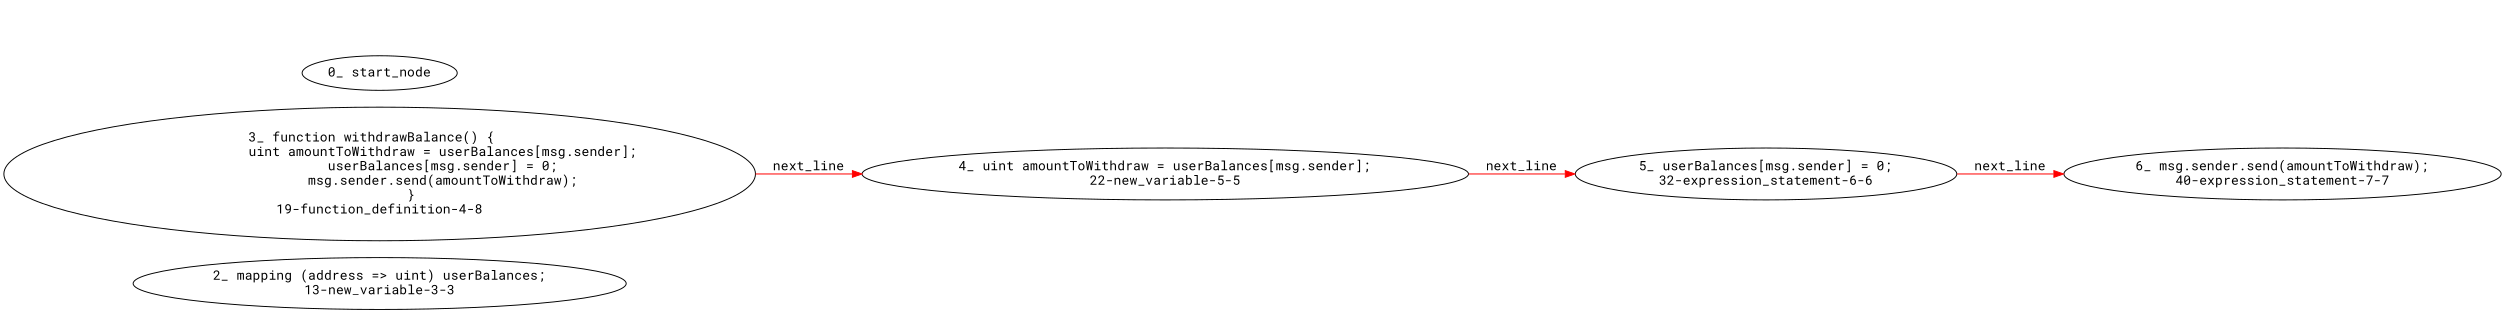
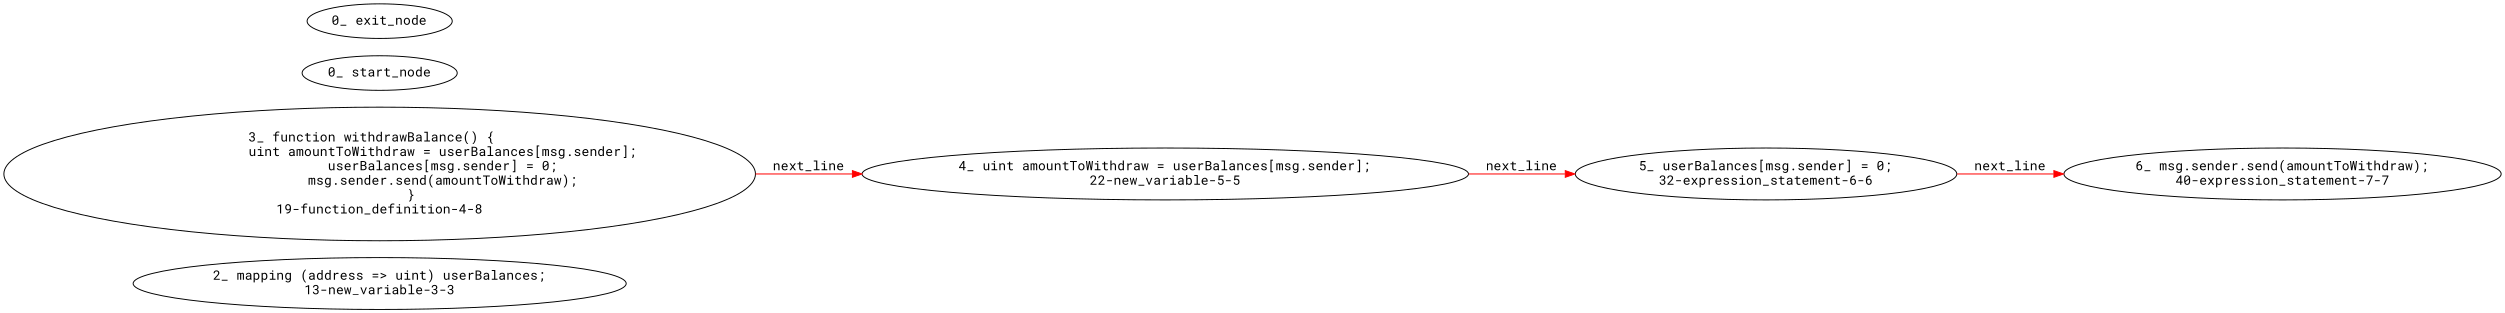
none -> (380, 21)
